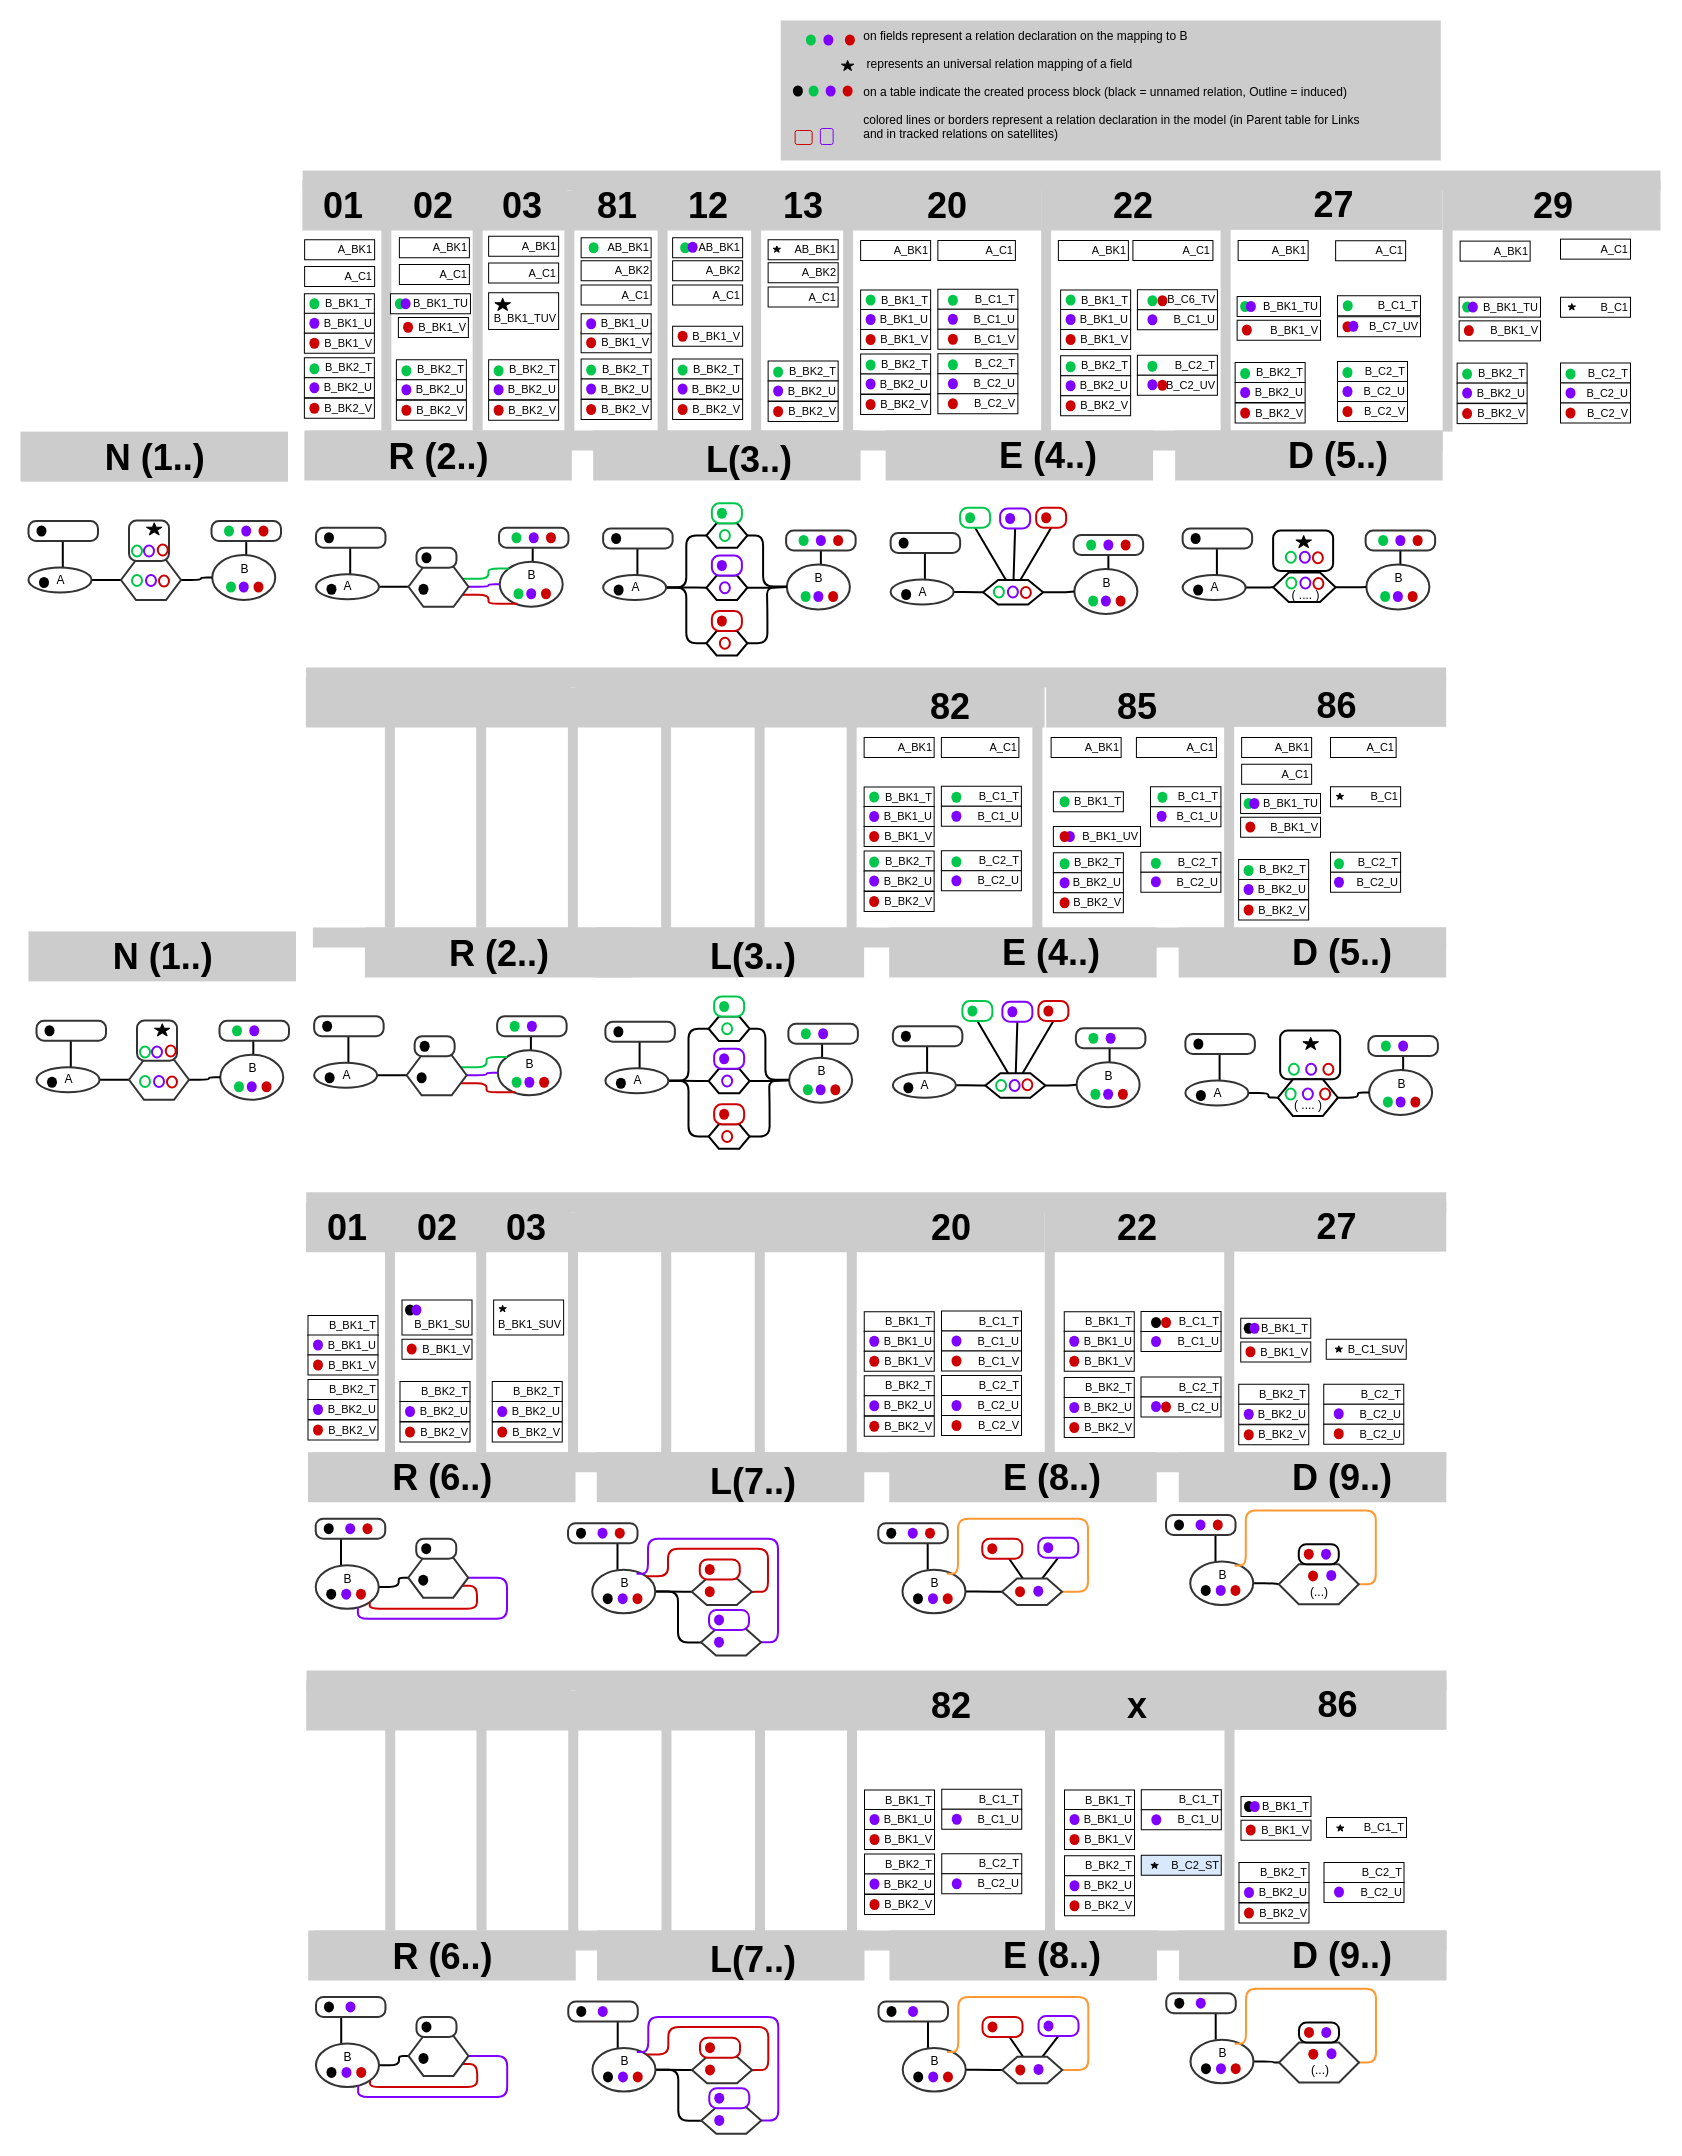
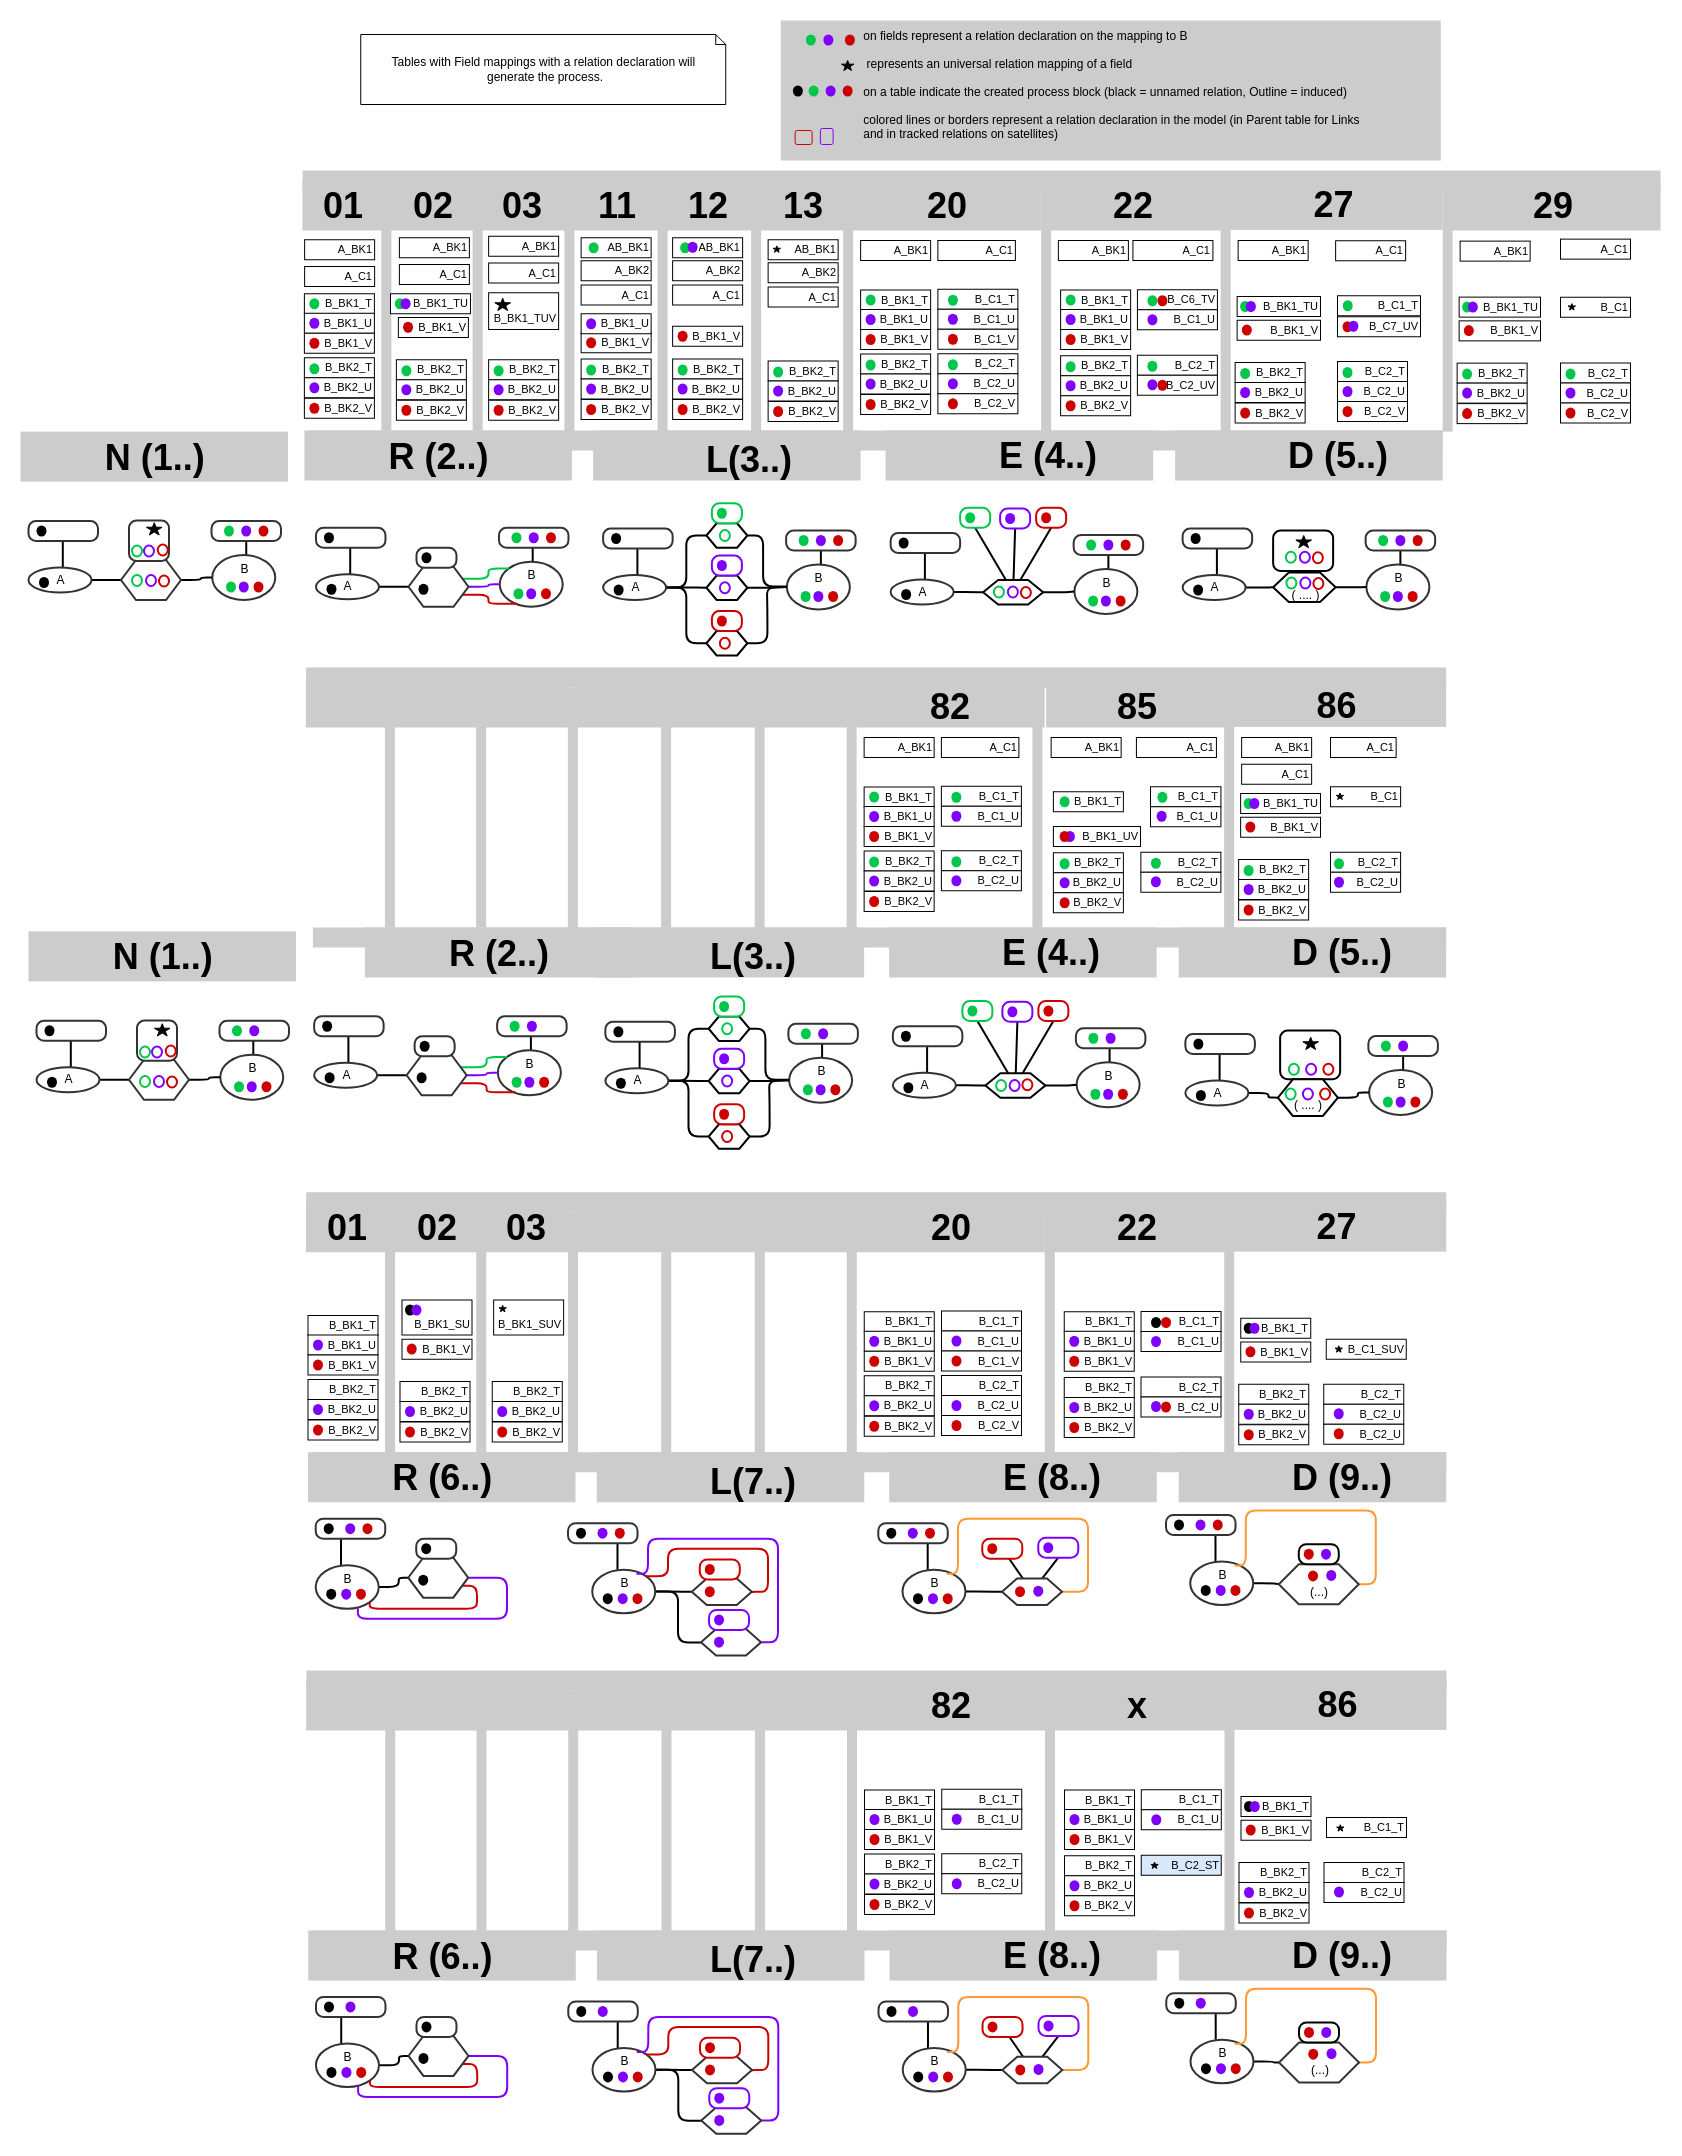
none -> (543, 70)
(618, 196) -> (618, 196)
